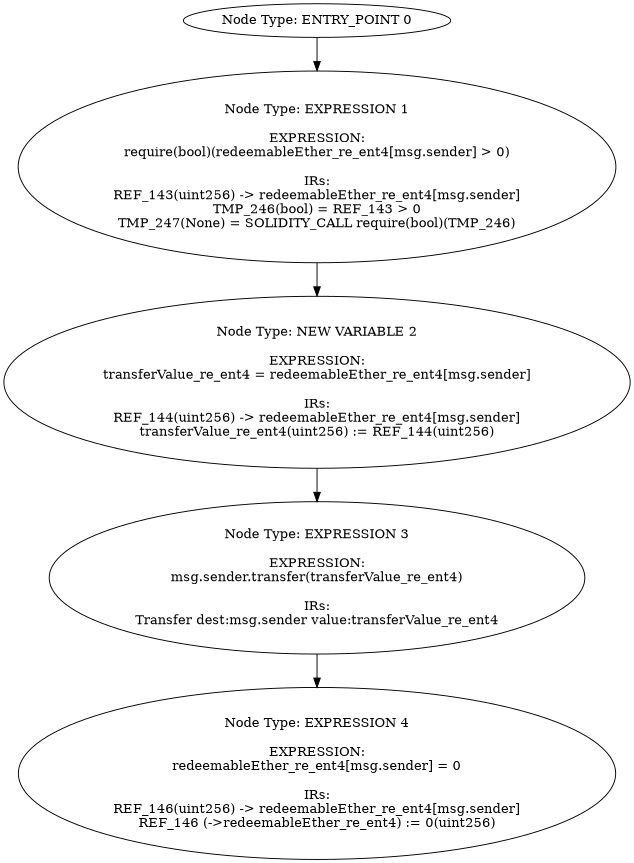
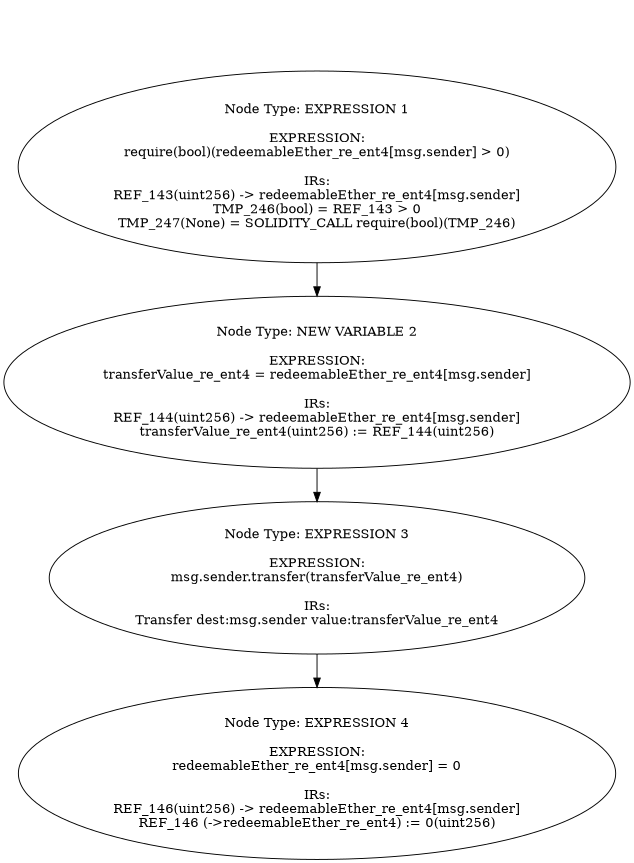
(317, 21) -> none
